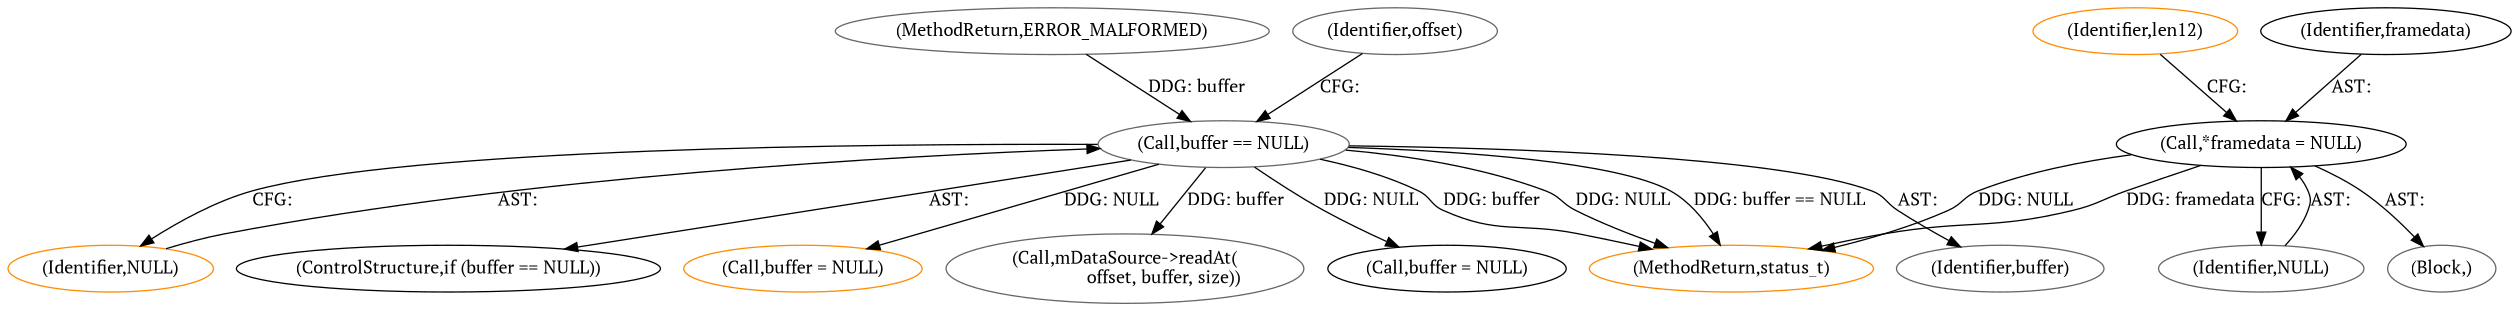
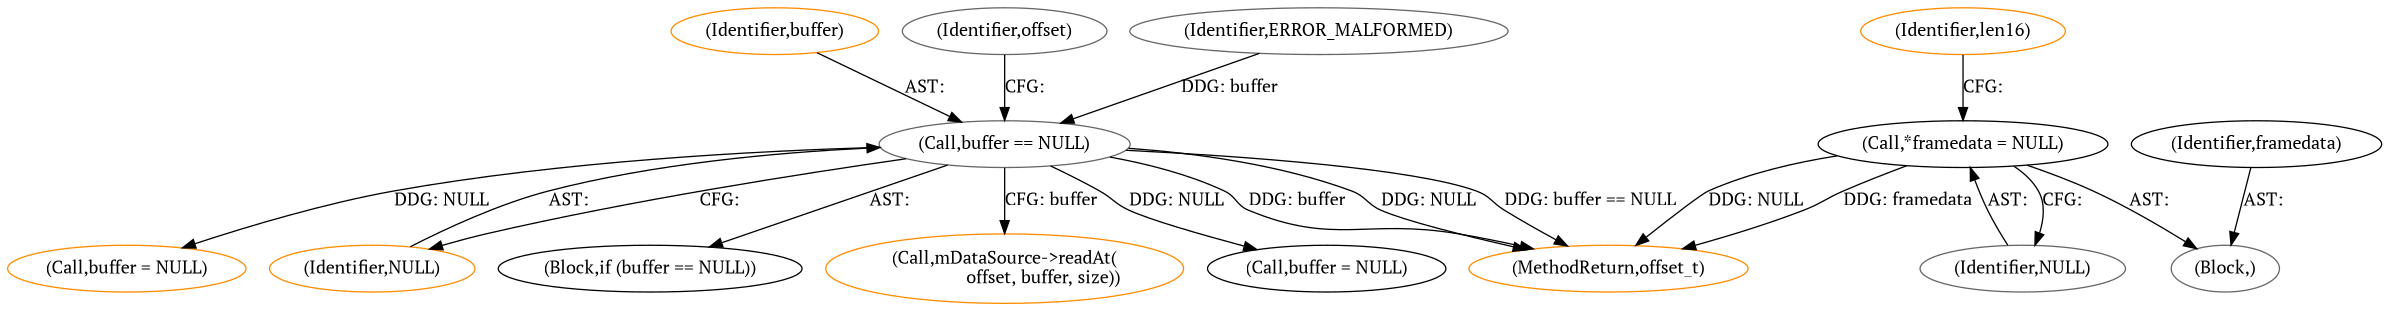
(1052, 31) -> (1319, 31)
(2135, 31) -> (1963, 31)
(2328, 83) -> (2243, 200)
(1658, 158) -> (883, 85)
(1236, 201) -> (1051, 201)
(448, 269) -> (650, 269)
(1125, 269) -> (1005, 269)
(1731, 269) -> (1608, 269)
(2000, 269) -> (775, 31)
